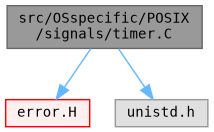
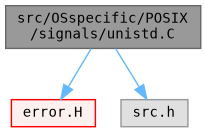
(105, 27) -> (103, 27)
(162, 113) -> (154, 113)
